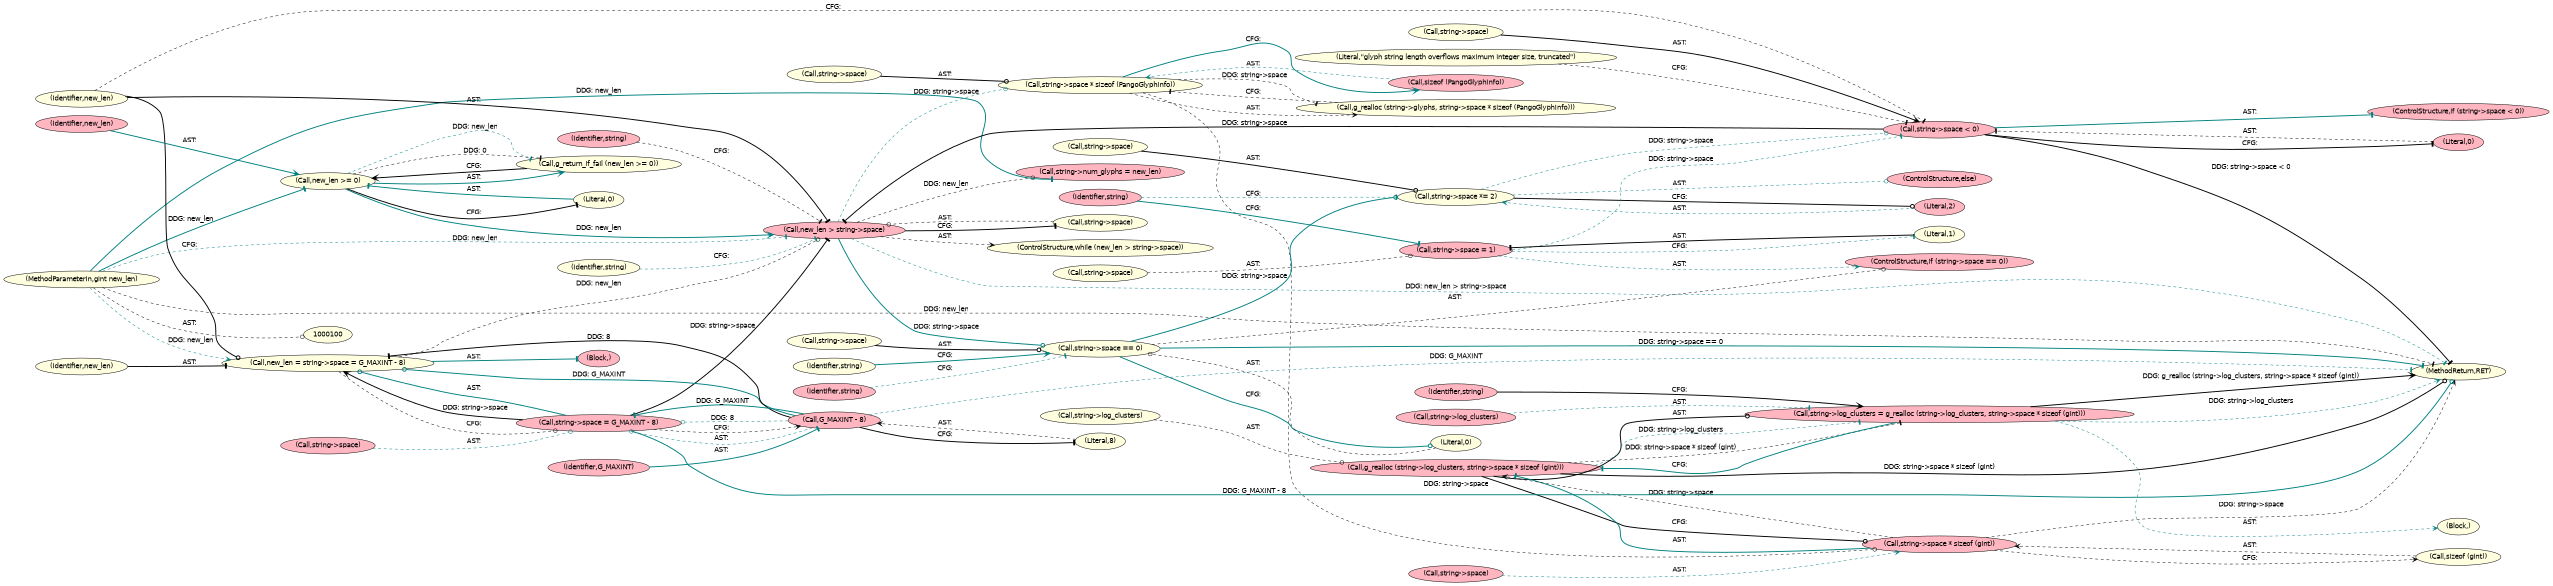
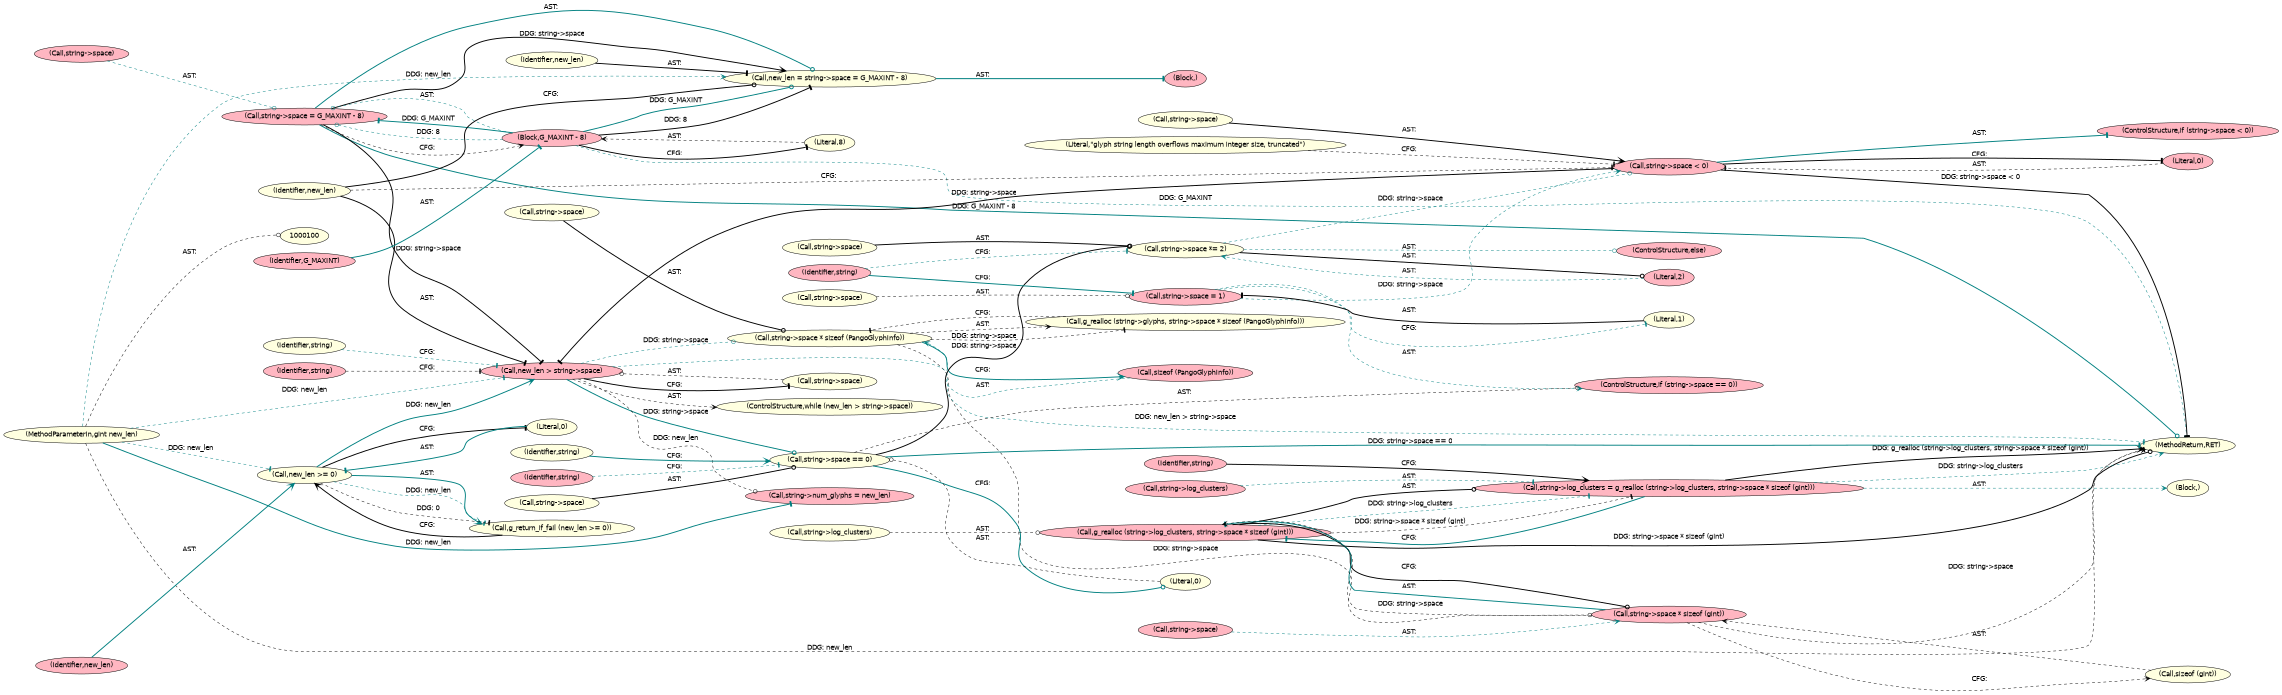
(1688, 165) -> (1459, 291)
(1681, 197) -> (1410, 256)
(200, 227) -> (195, 455)
(1281, 285) -> (1008, 356)
(608, 301) -> none
(834, 420) -> (552, 138)
(439, 426) -> none
